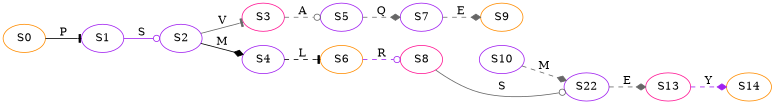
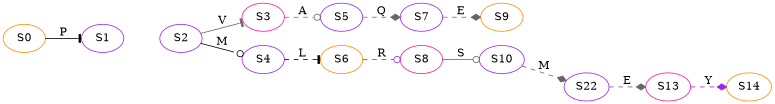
(138, 38) -> none
(217, 48) -> (217, 48)
(494, 95) -> (458, 60)
